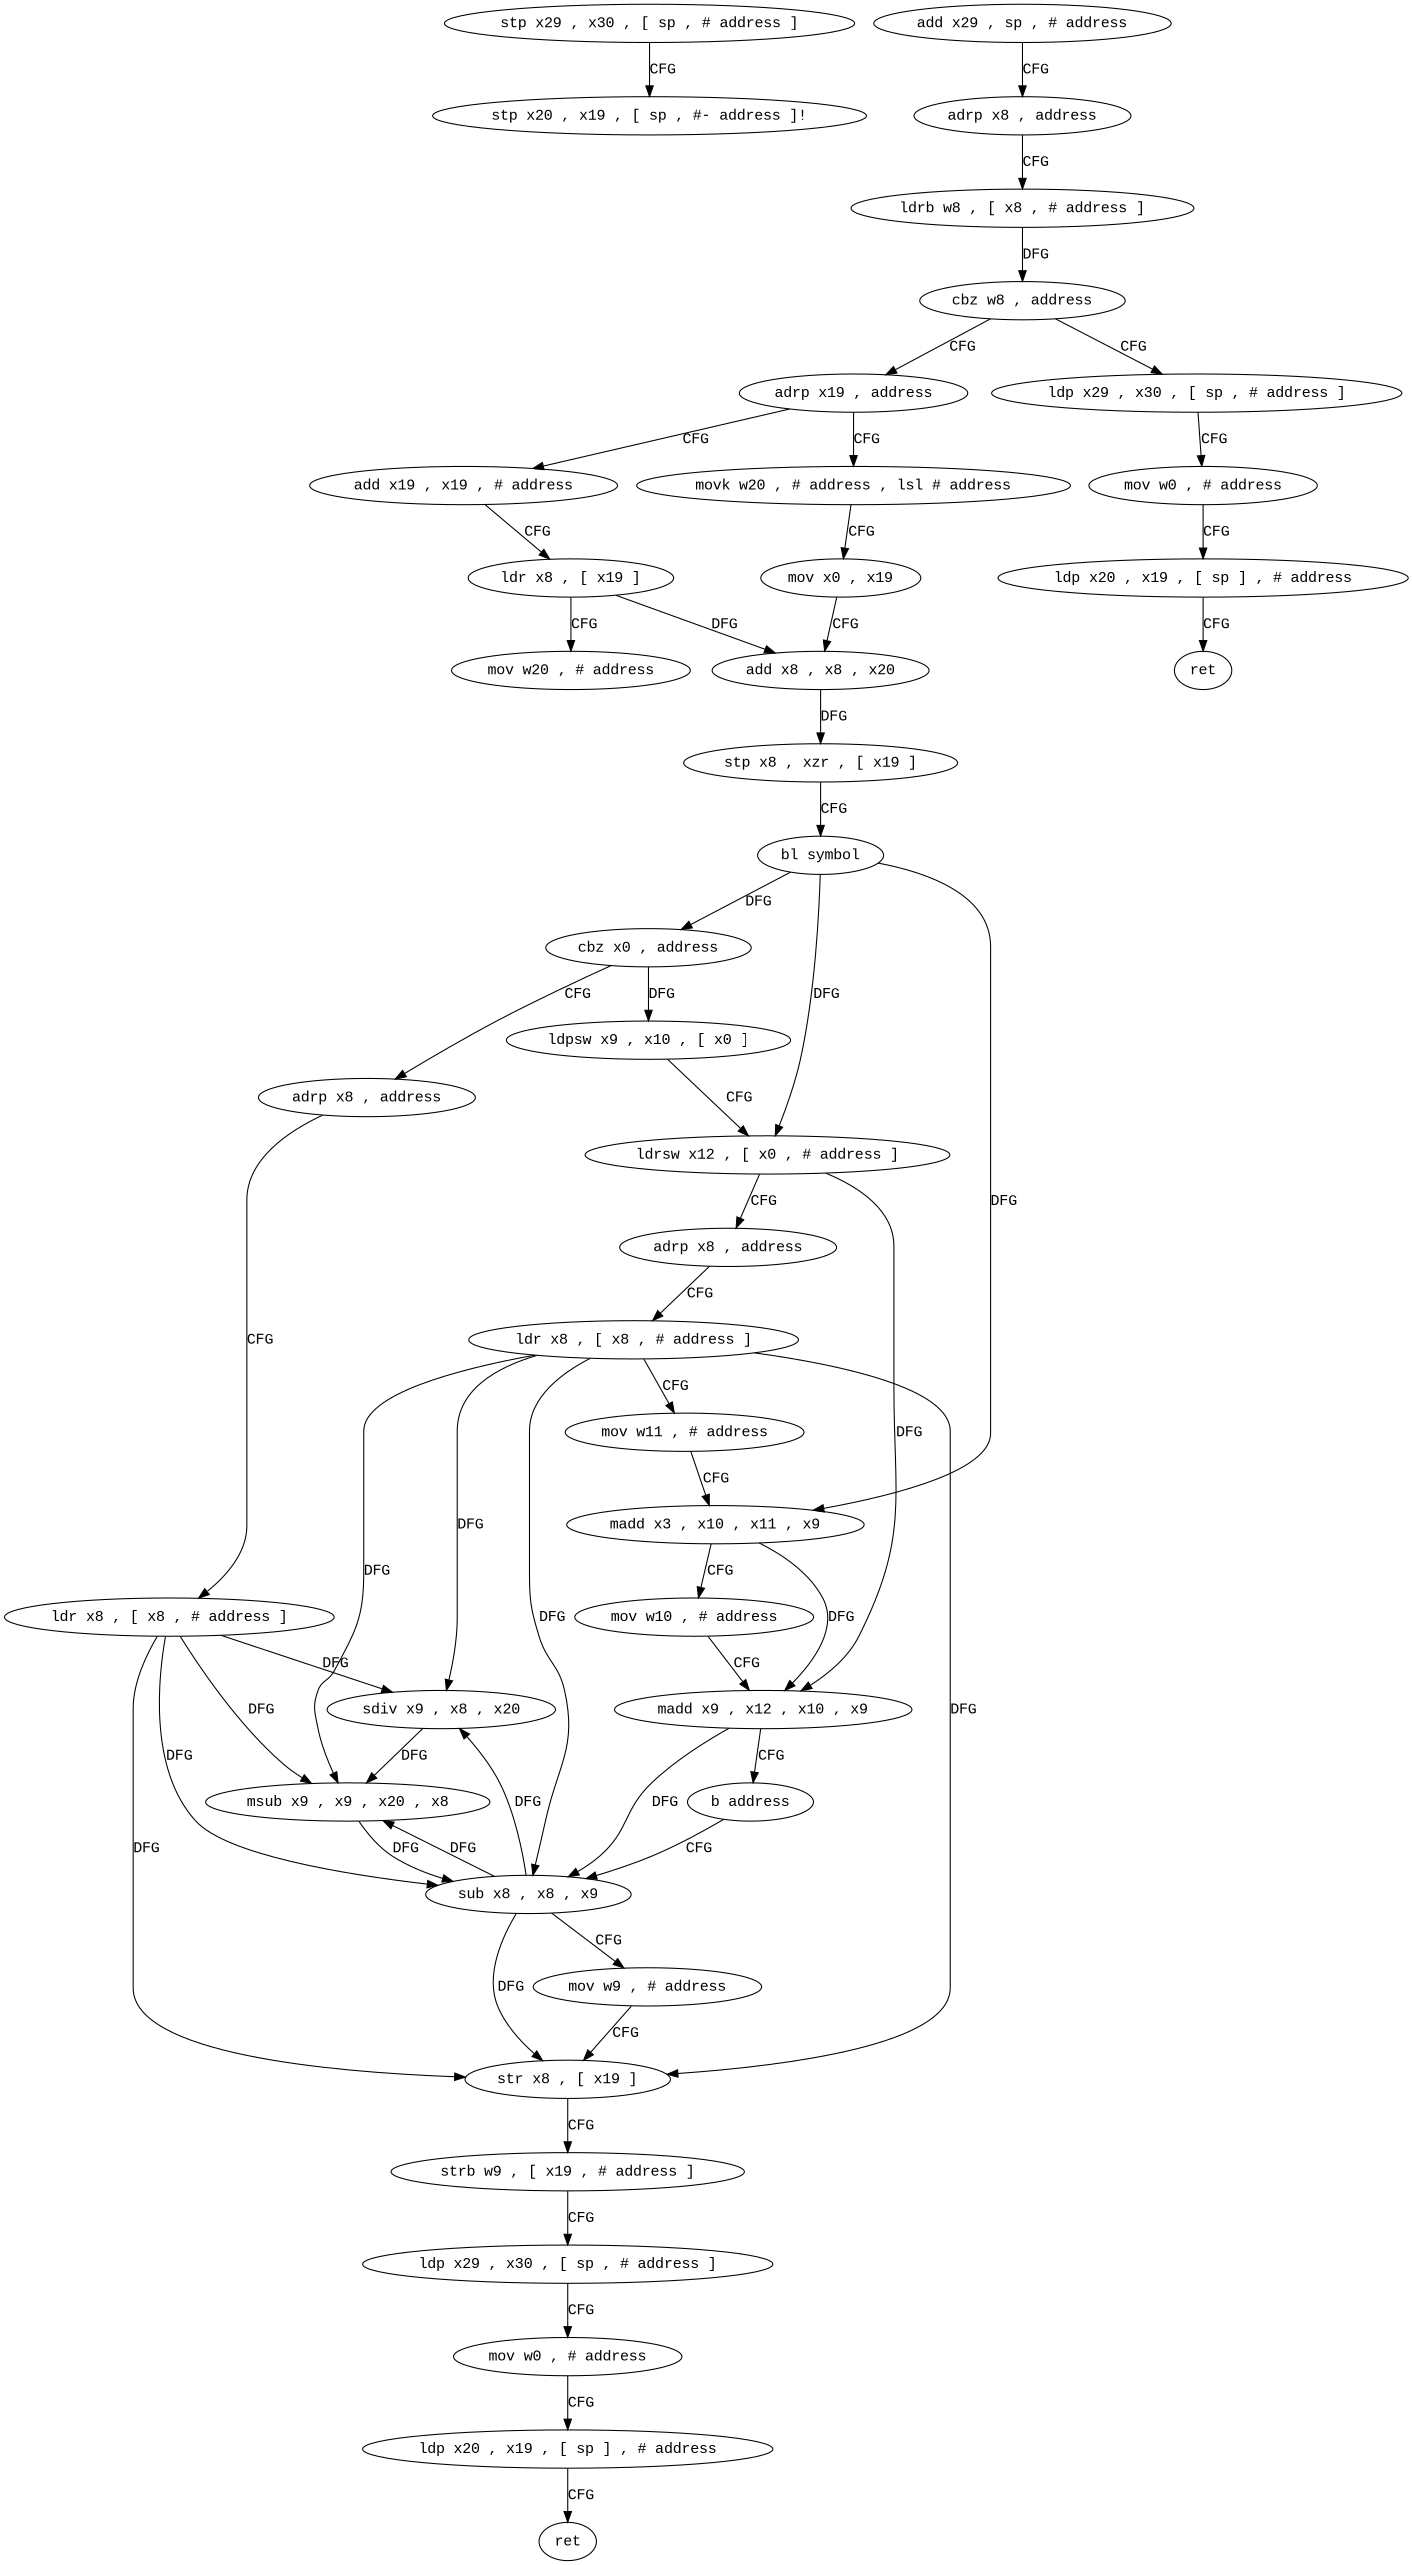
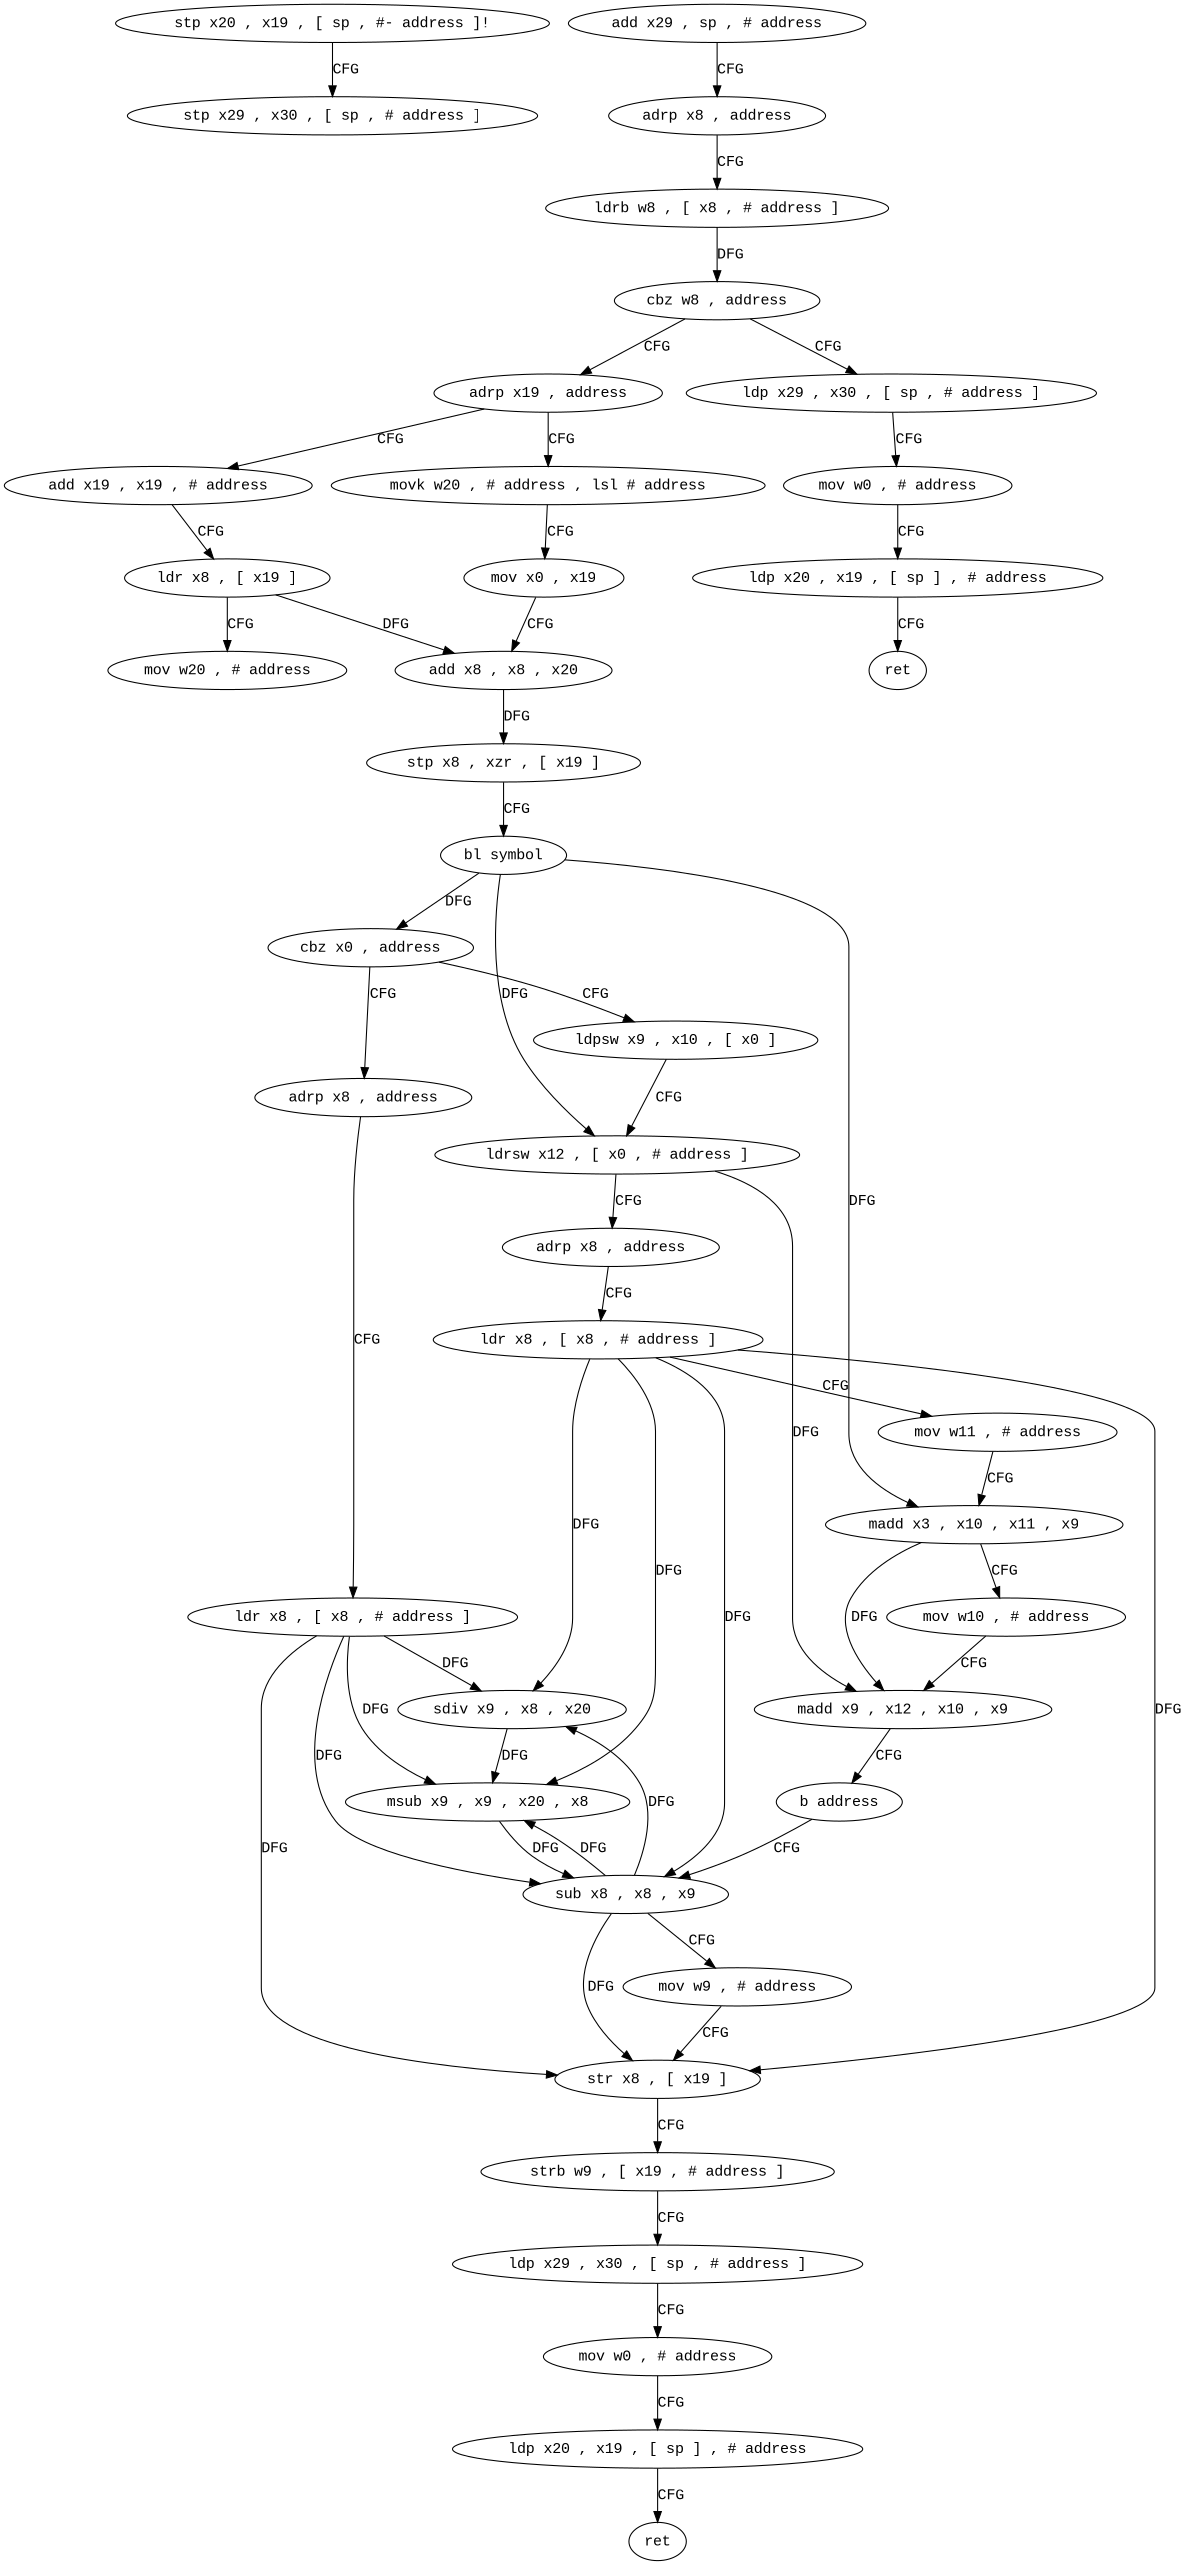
(650, 64) -> (332, 64)
(662, 994) -> (595, 994)
(644, 1791) -> none
